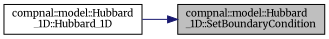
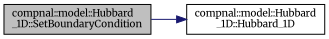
(155, 19) -> (164, 19)
